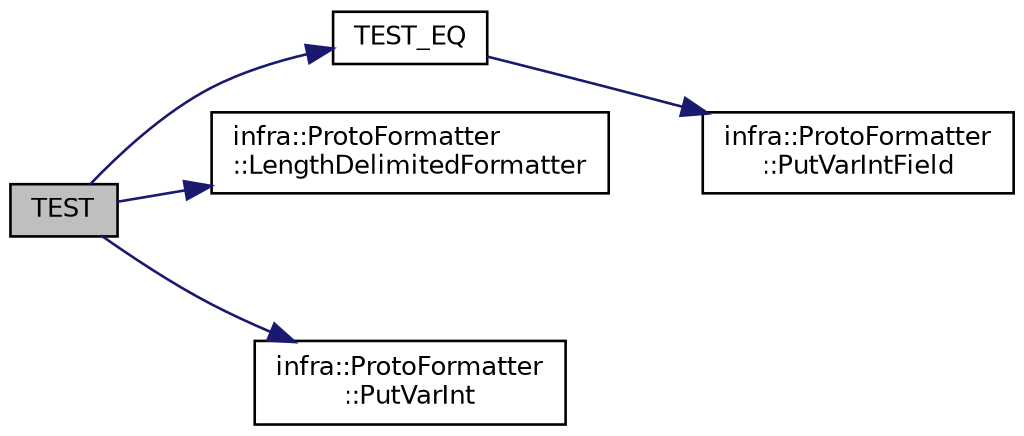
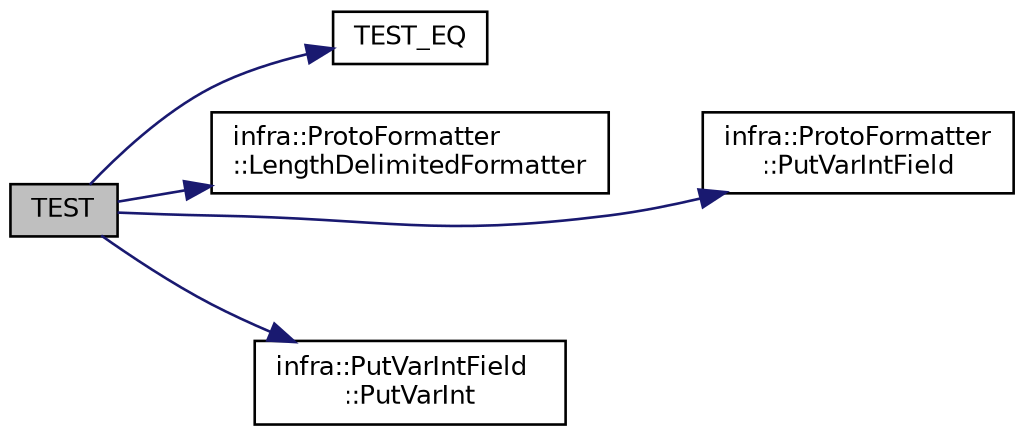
(585, 81) -> (410, 225)
(410, 383) -> (410, 383)
